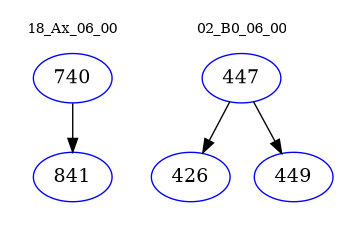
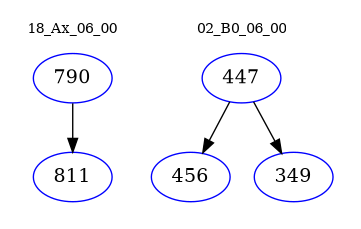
(73, 78) -> (73, 78)
(73, 177) -> (73, 177)
(191, 177) -> (191, 177)
(294, 177) -> (294, 177)
